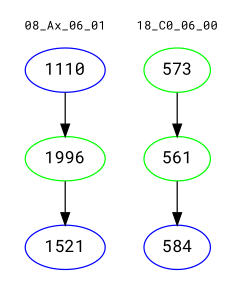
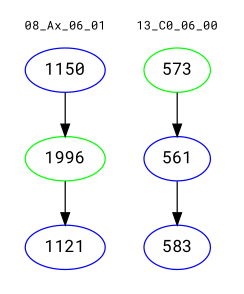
(178, 26) -> (178, 26)
(65, 70) -> (65, 70)
(177, 159) -> (177, 159)
(65, 247) -> (65, 247)
(177, 247) -> (177, 247)
